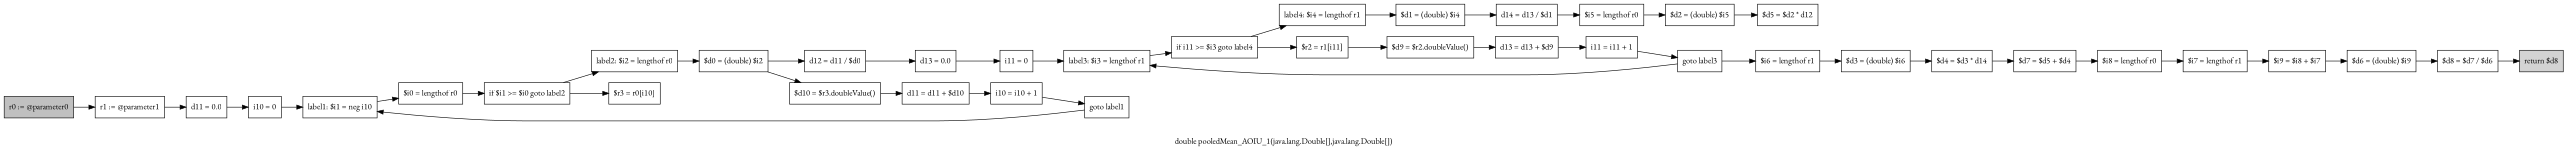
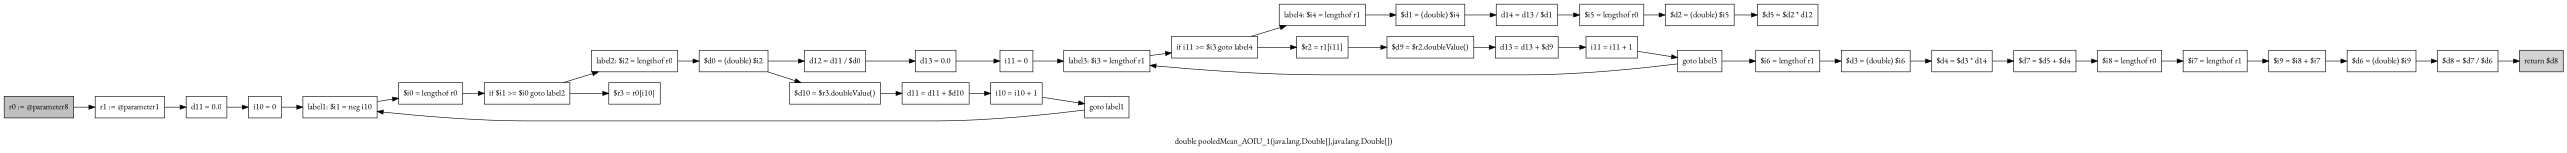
(39, 107) -> (39, 107)
